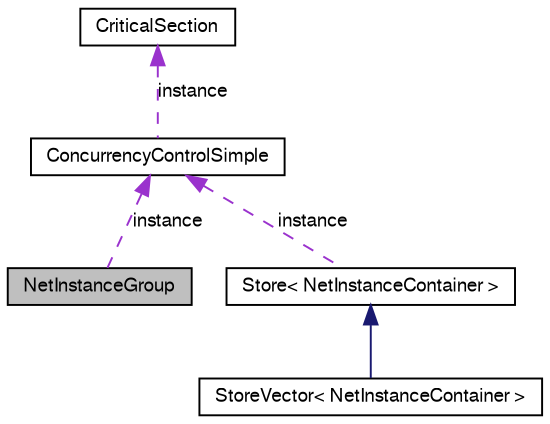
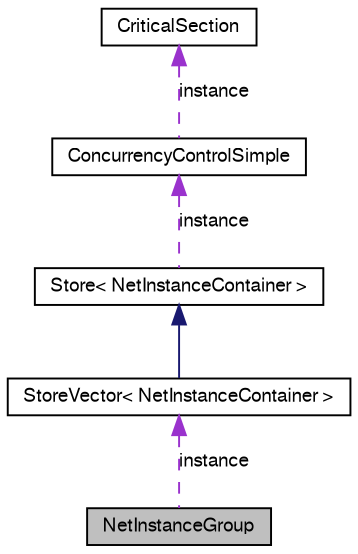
(124, 231) -> (179, 472)
